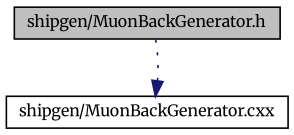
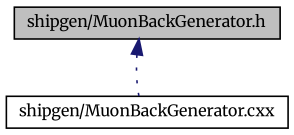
(158, 60) -> (137, 76)
